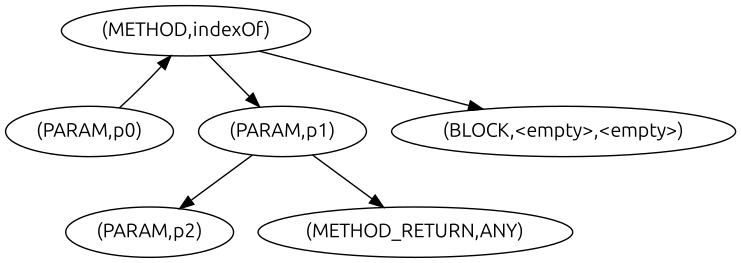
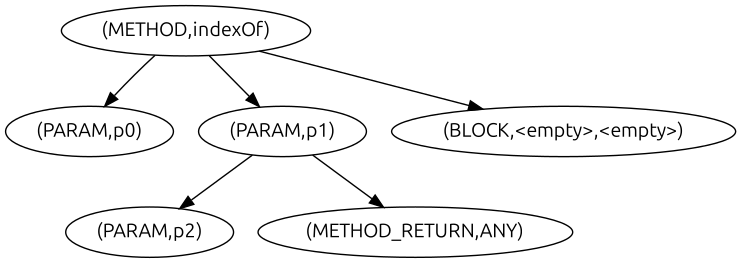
(141, 88) -> (134, 75)
